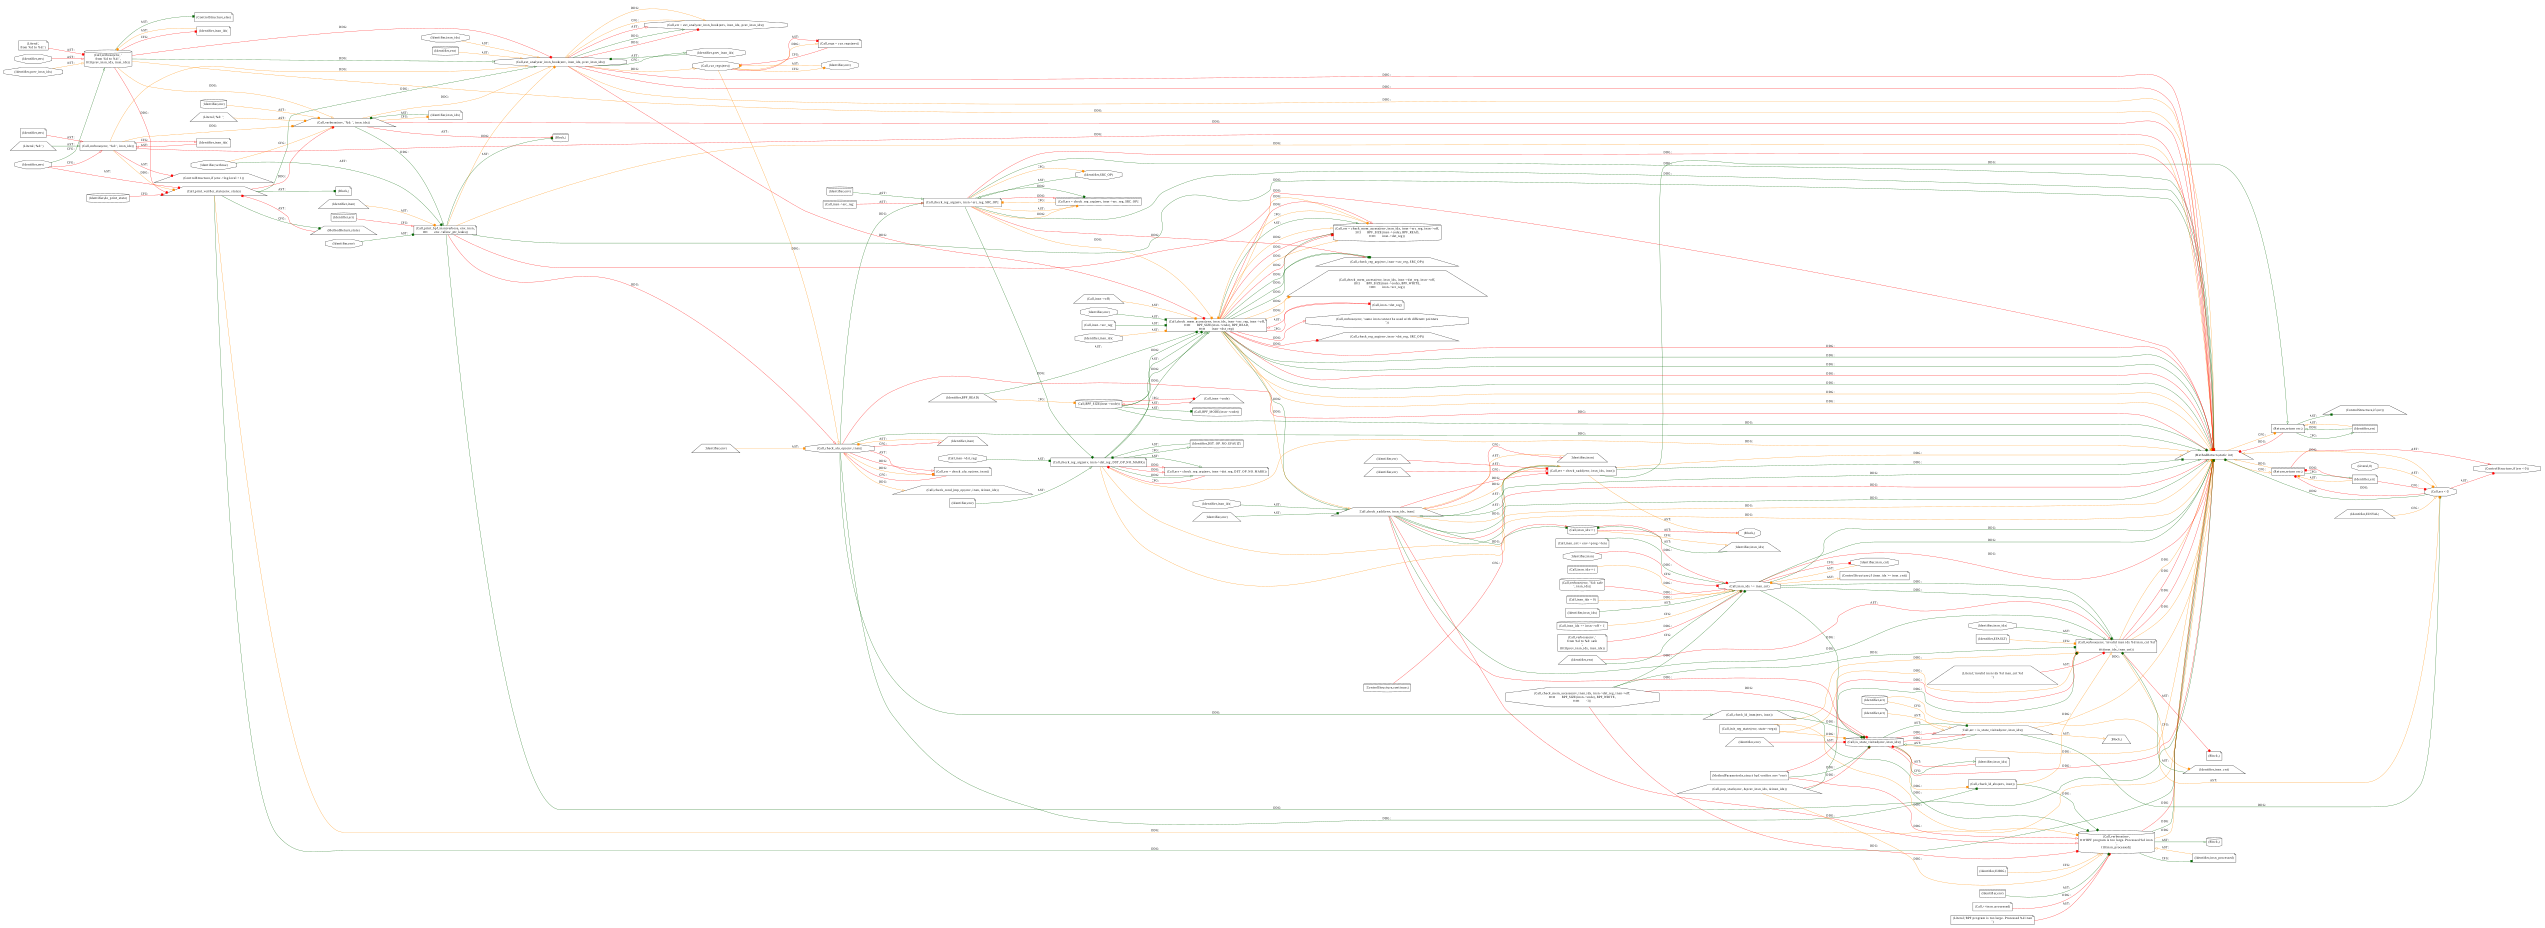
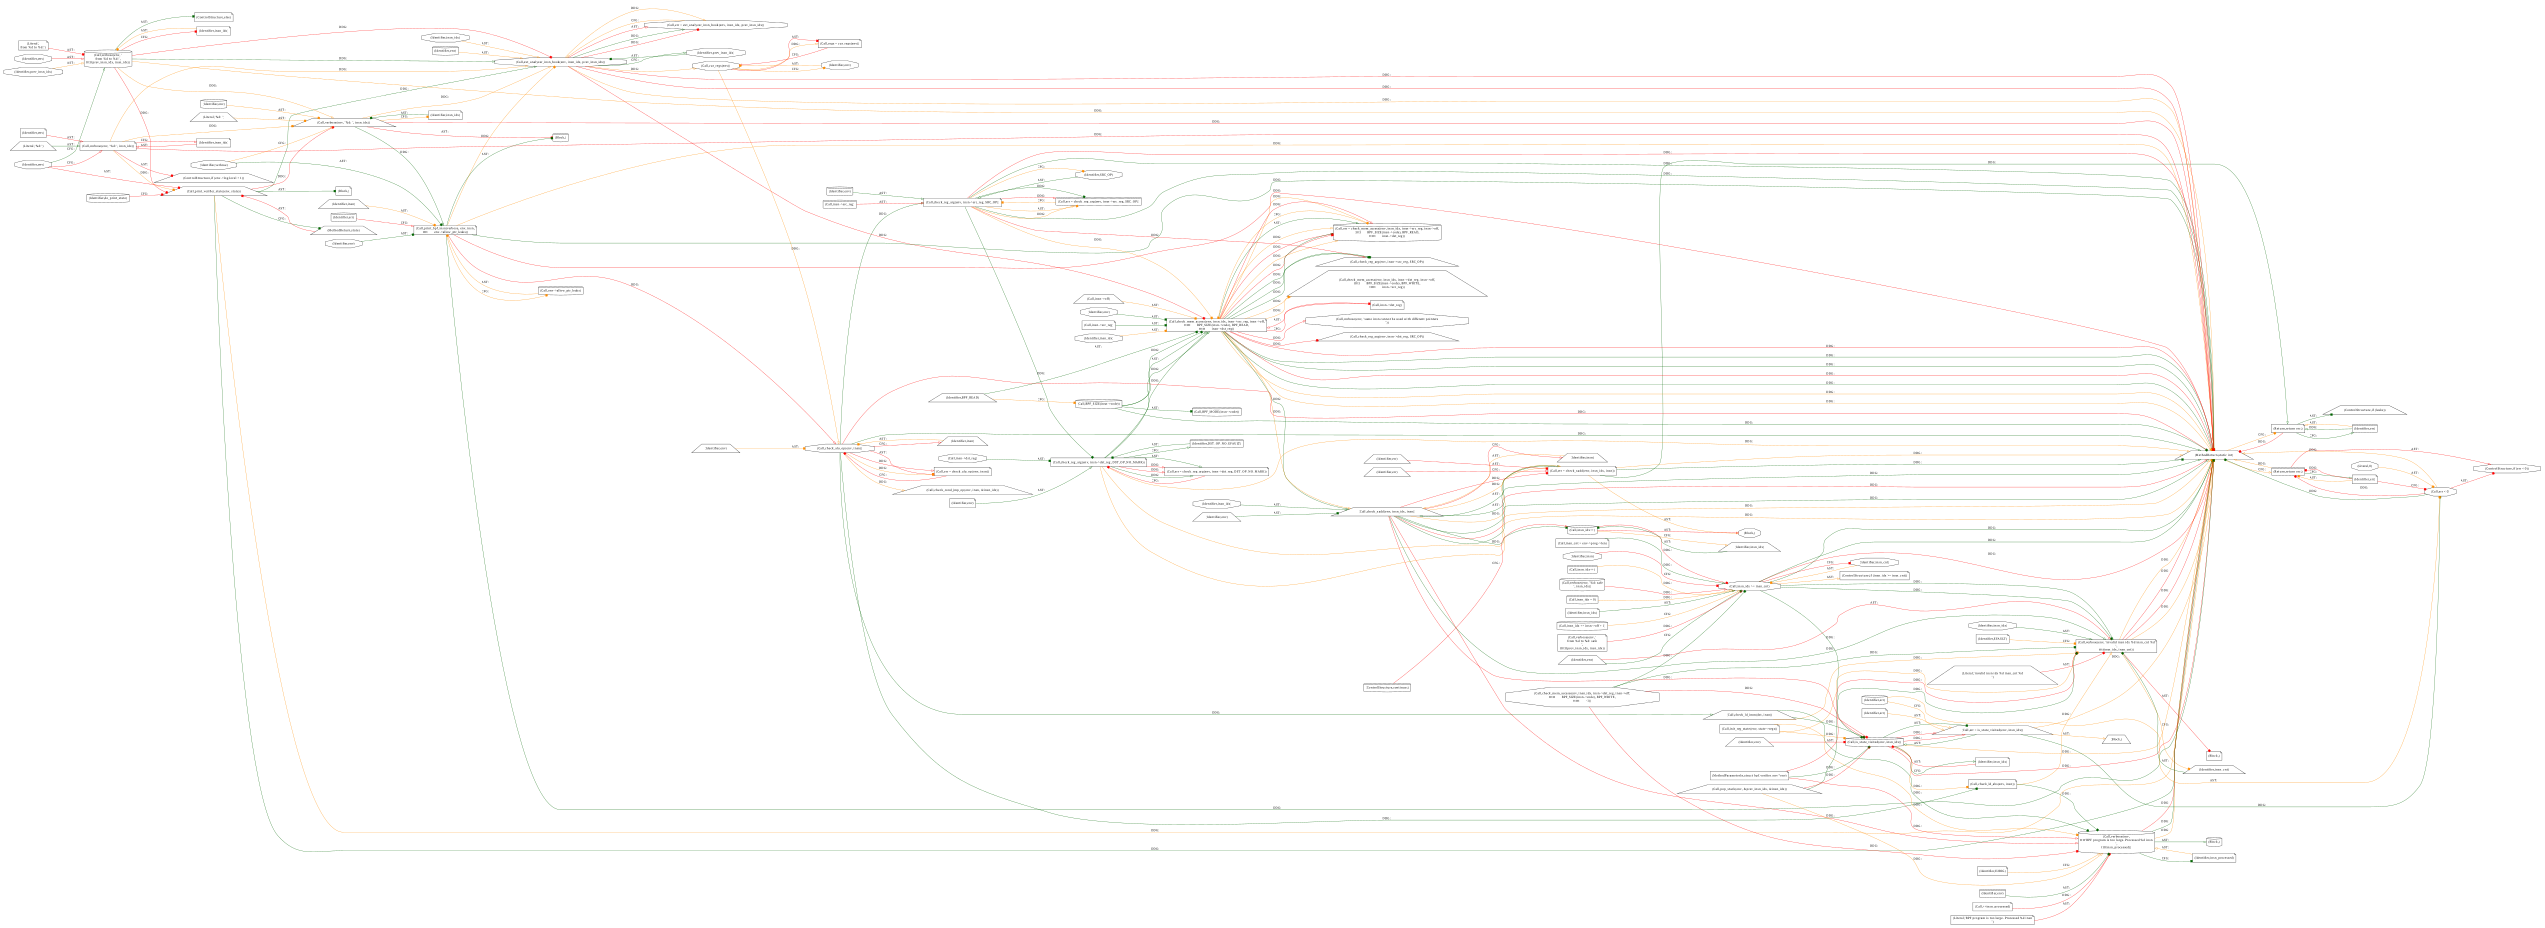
none -> (561, 291)
(1217, 399) -> none
(2365, 410) -> (2365, 410)
(893, 480) -> (893, 480)
(2365, 514) -> none
(1750, 715) -> (1750, 715)
